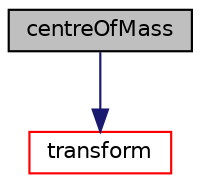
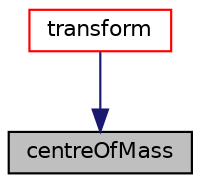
(100, 81) -> (100, 81)
